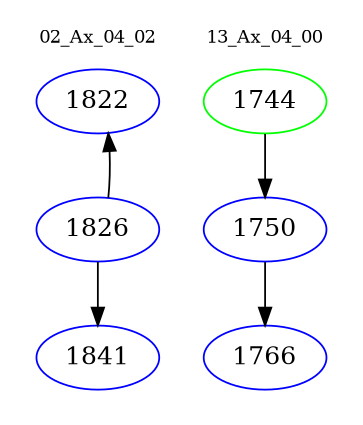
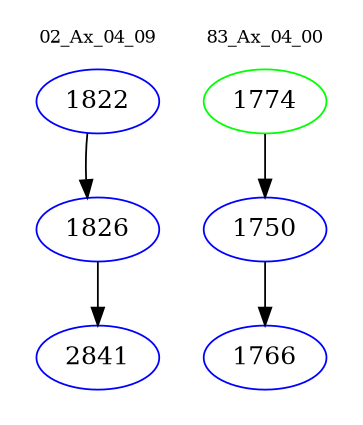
(98, 38) -> (98, 38)
(265, 38) -> (265, 38)
(265, 101) -> (265, 101)
(110, 175) -> (86, 157)
(98, 358) -> (98, 358)
